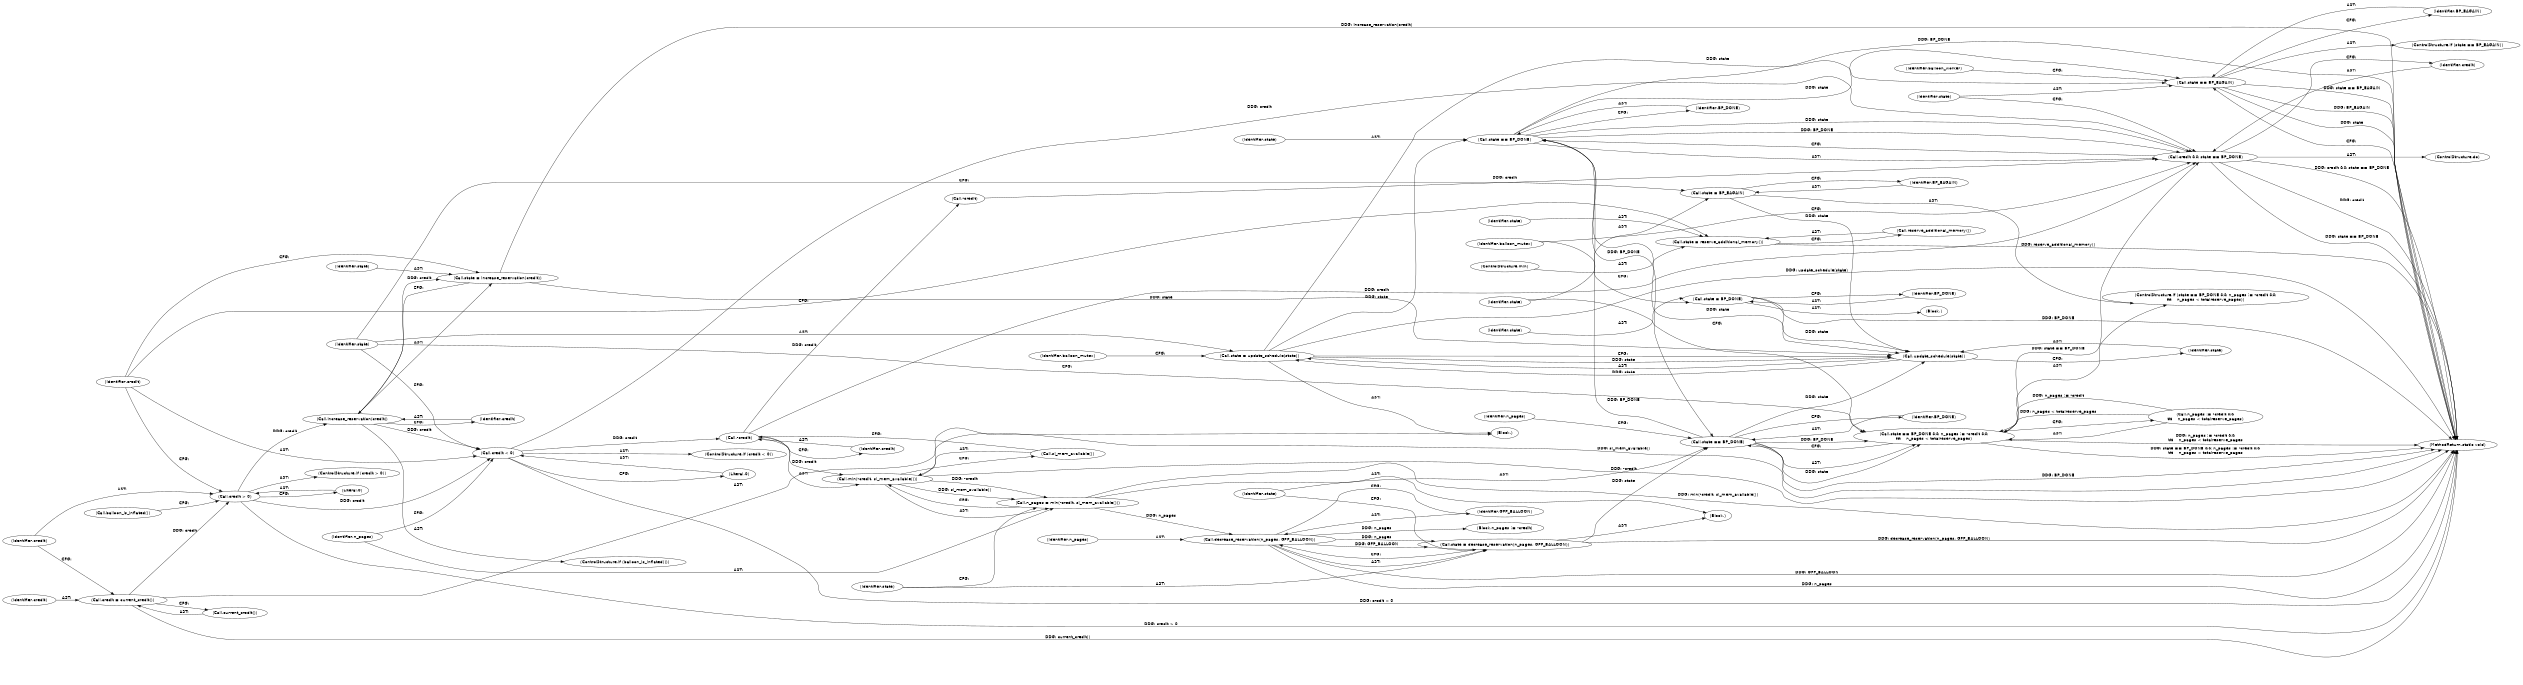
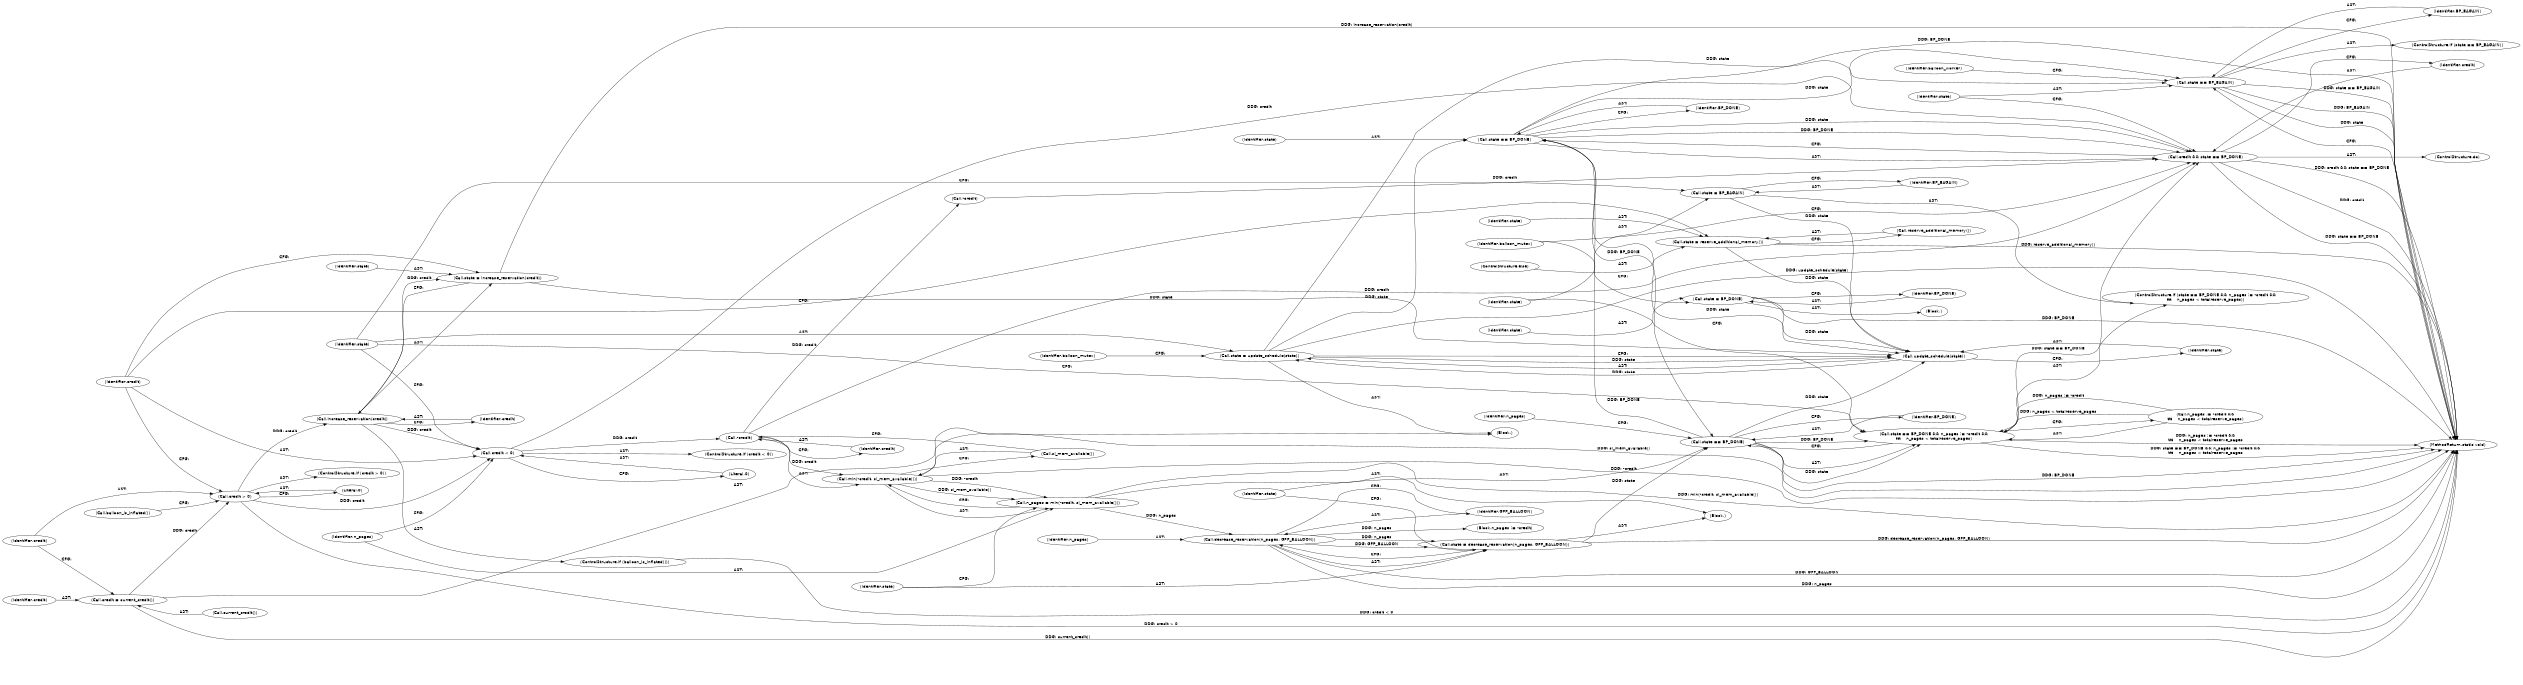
(1505, 266) -> (1505, 266)
none -> (1831, 281)
(1513, 603) -> (1611, 615)
(180, 607) -> none
